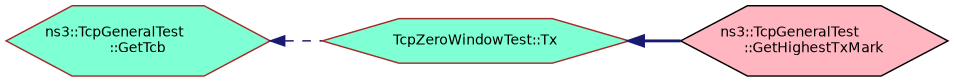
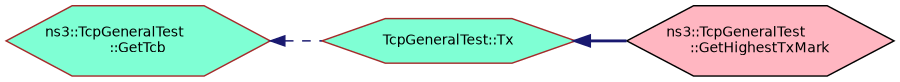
(476, 41) -> (449, 41)
